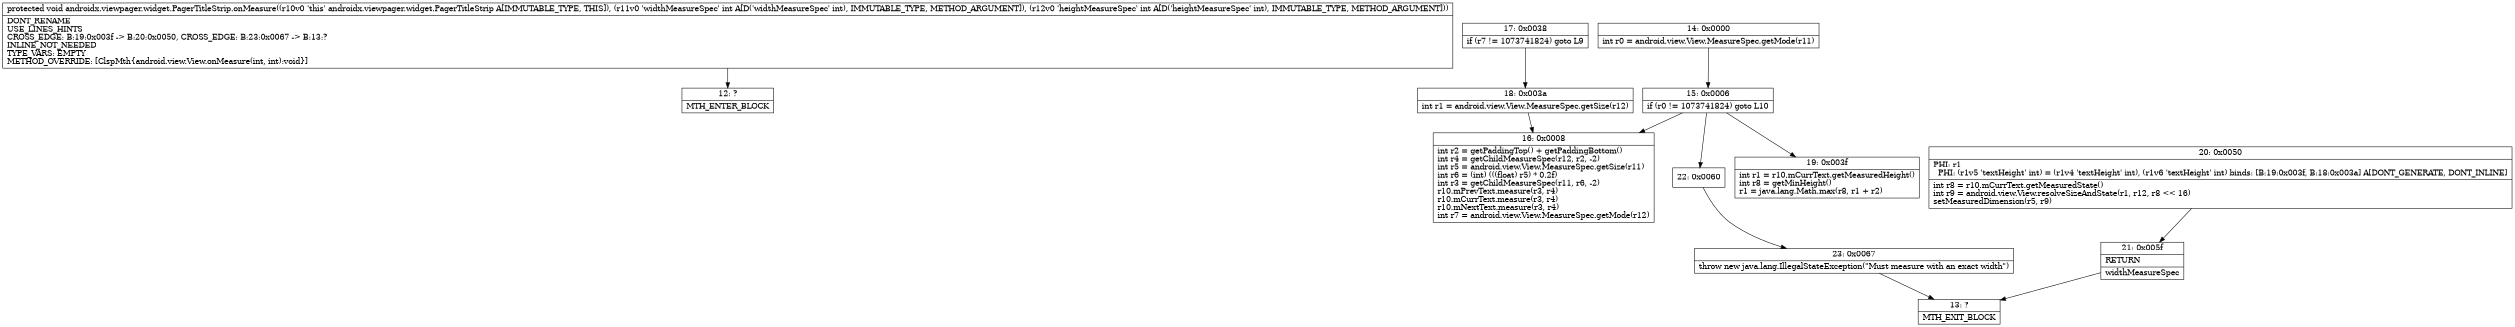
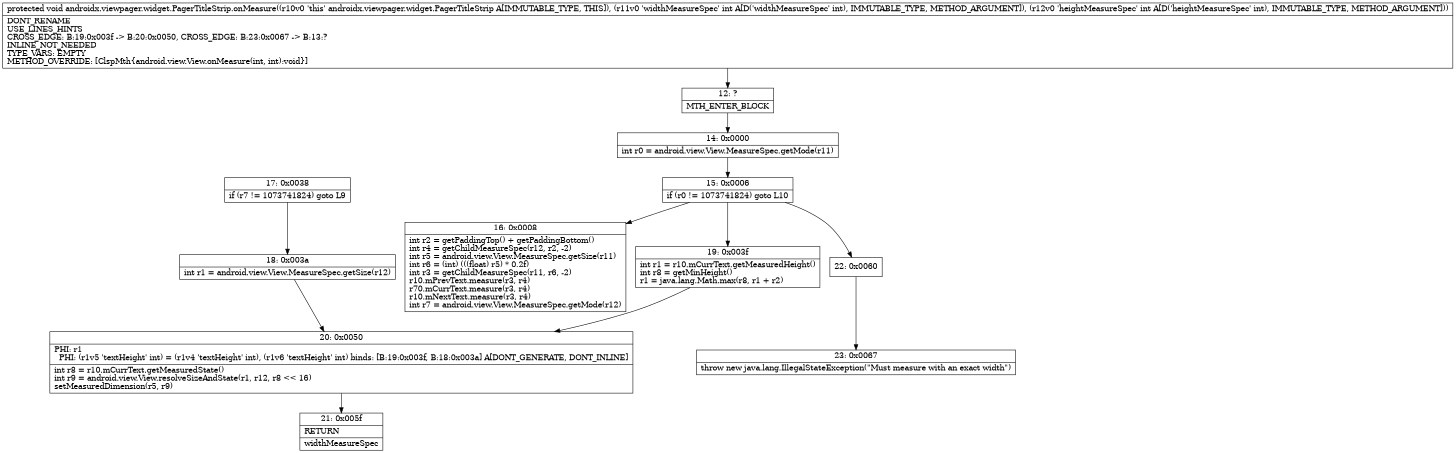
none -> (728, 120)
(1530, 120) -> (308, 303)
(1498, 200) -> (470, 289)
(1959, 312) -> none
none -> (626, 313)
